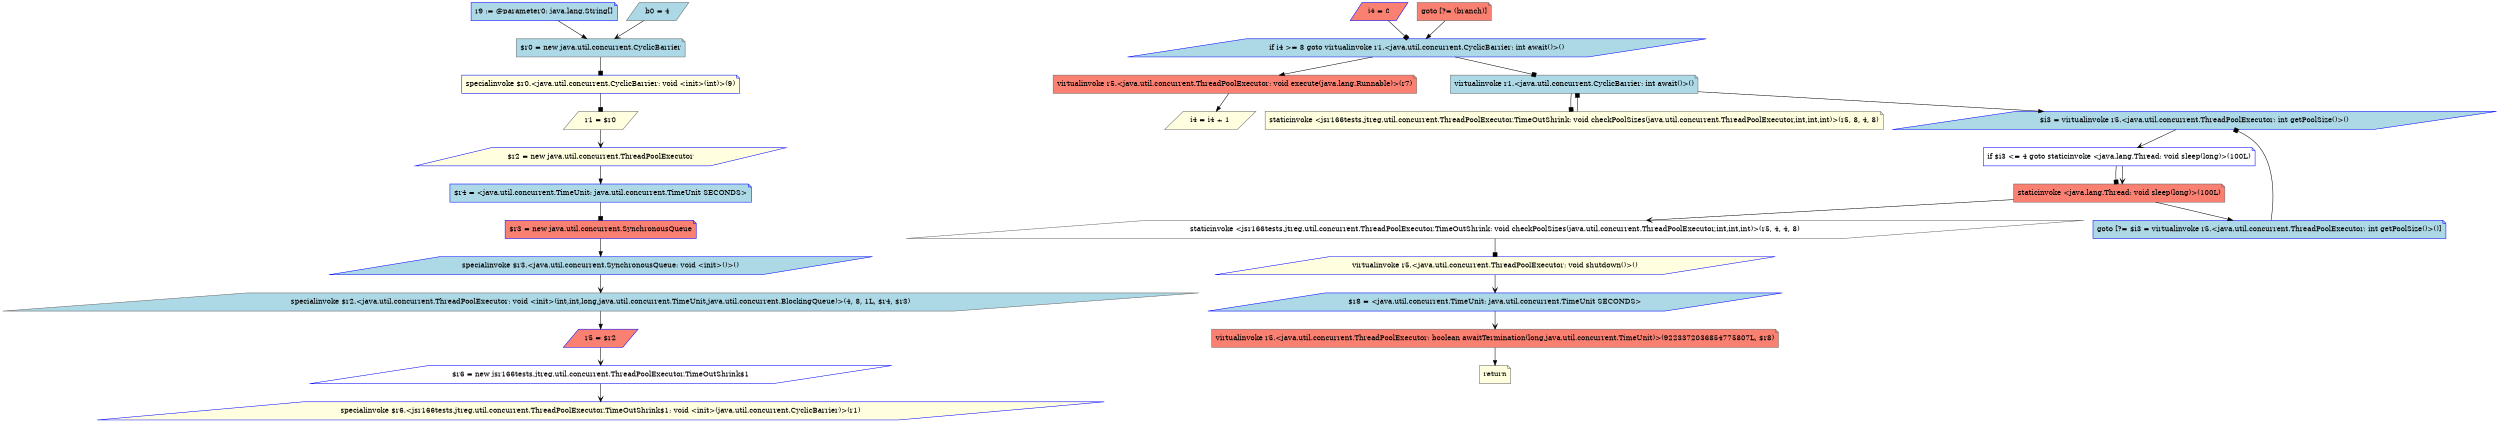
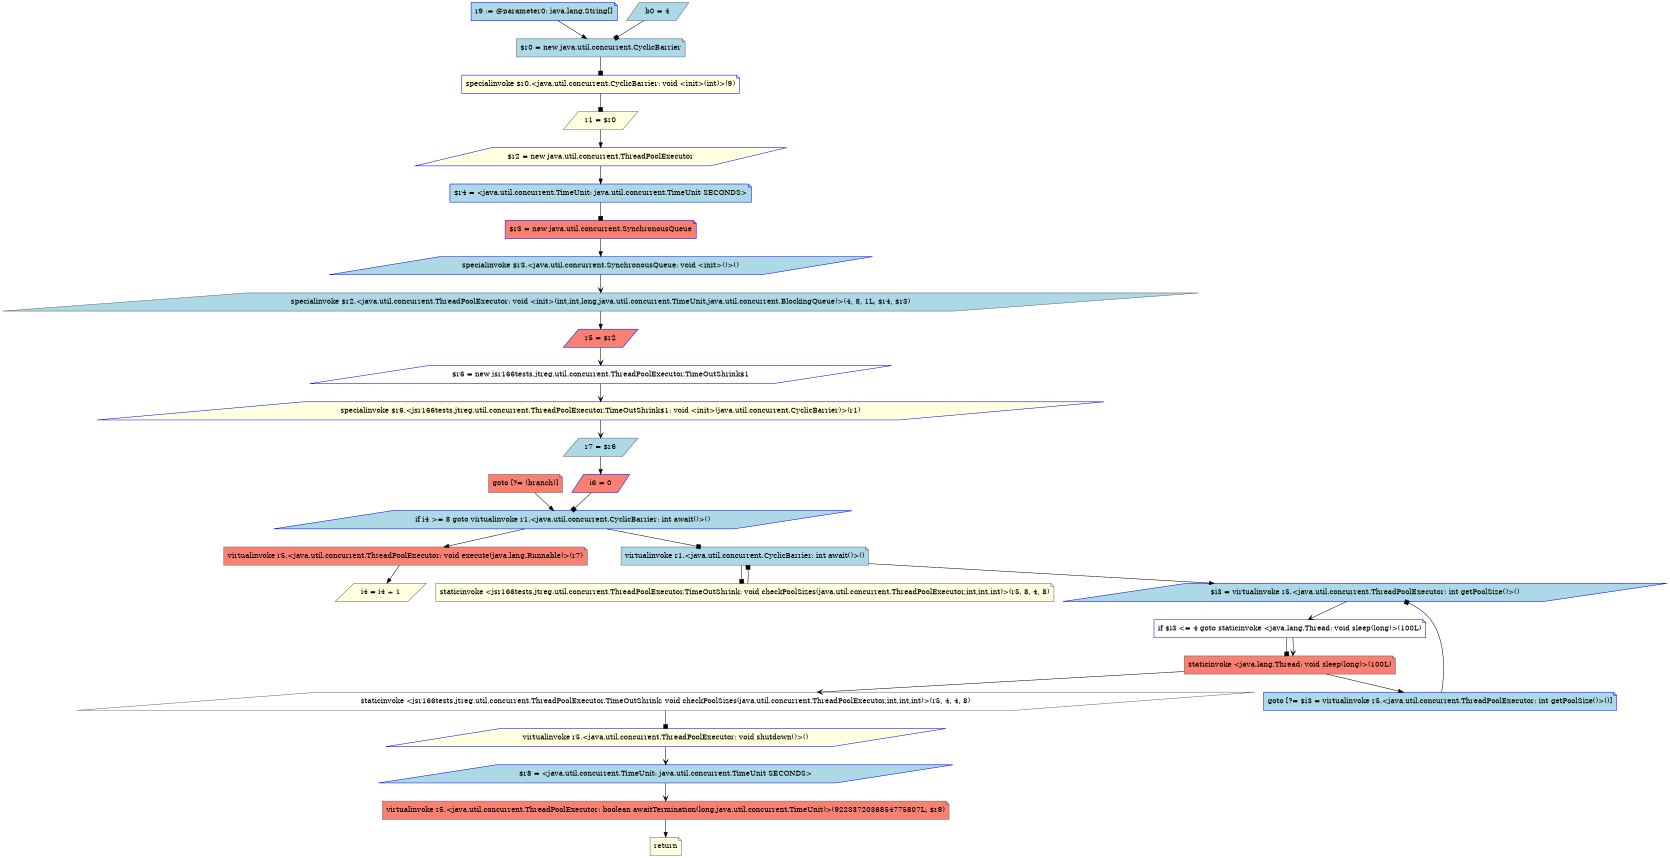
(1379, 12) -> (601, 483)
(631, 28) -> (631, 28)
(601, 136) -> (601, 136)
none -> (601, 447)
